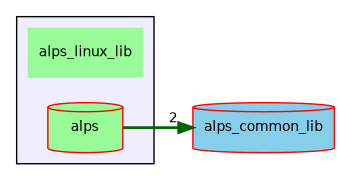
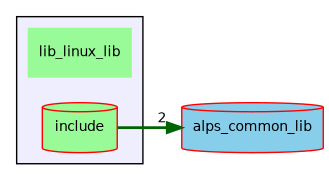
(85, 53) -> (80, 53)
(85, 128) -> (80, 128)
